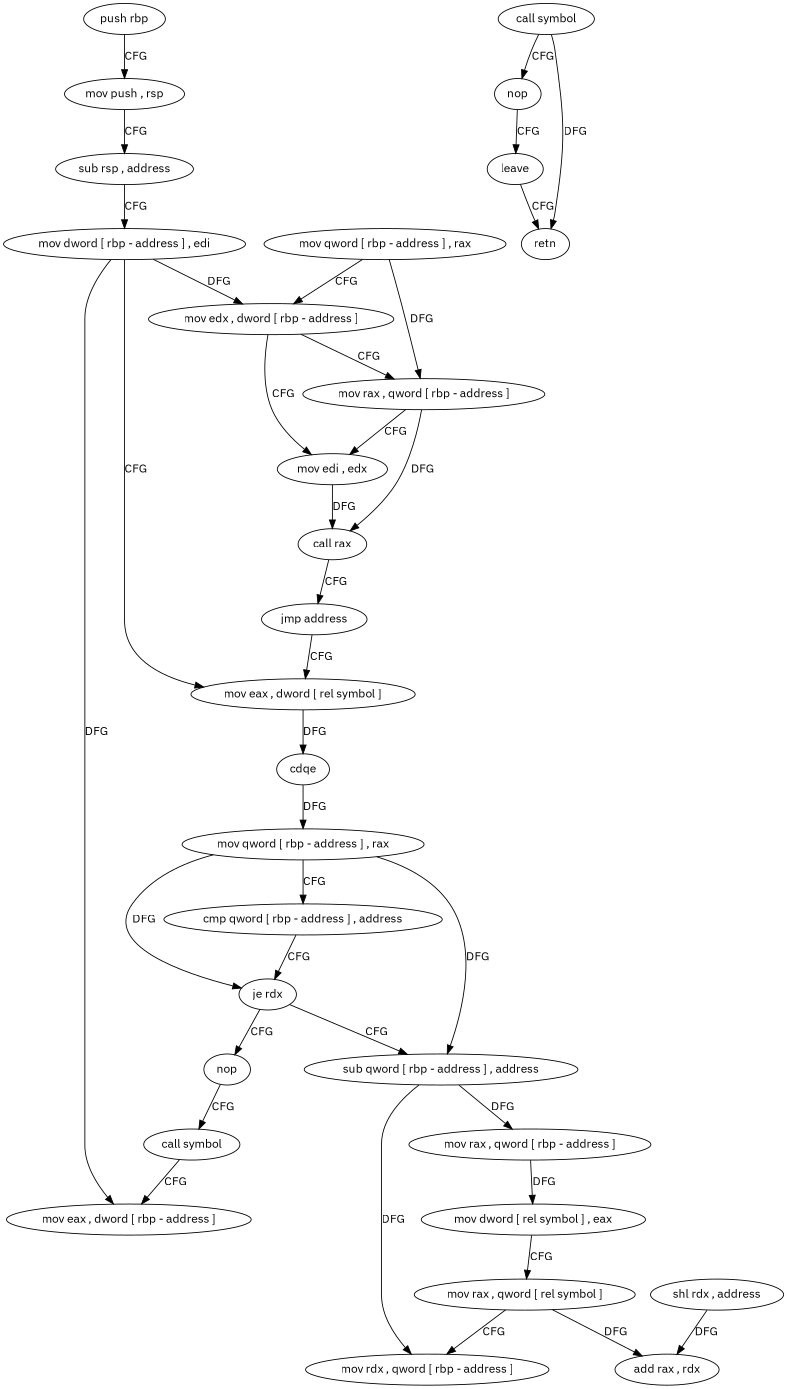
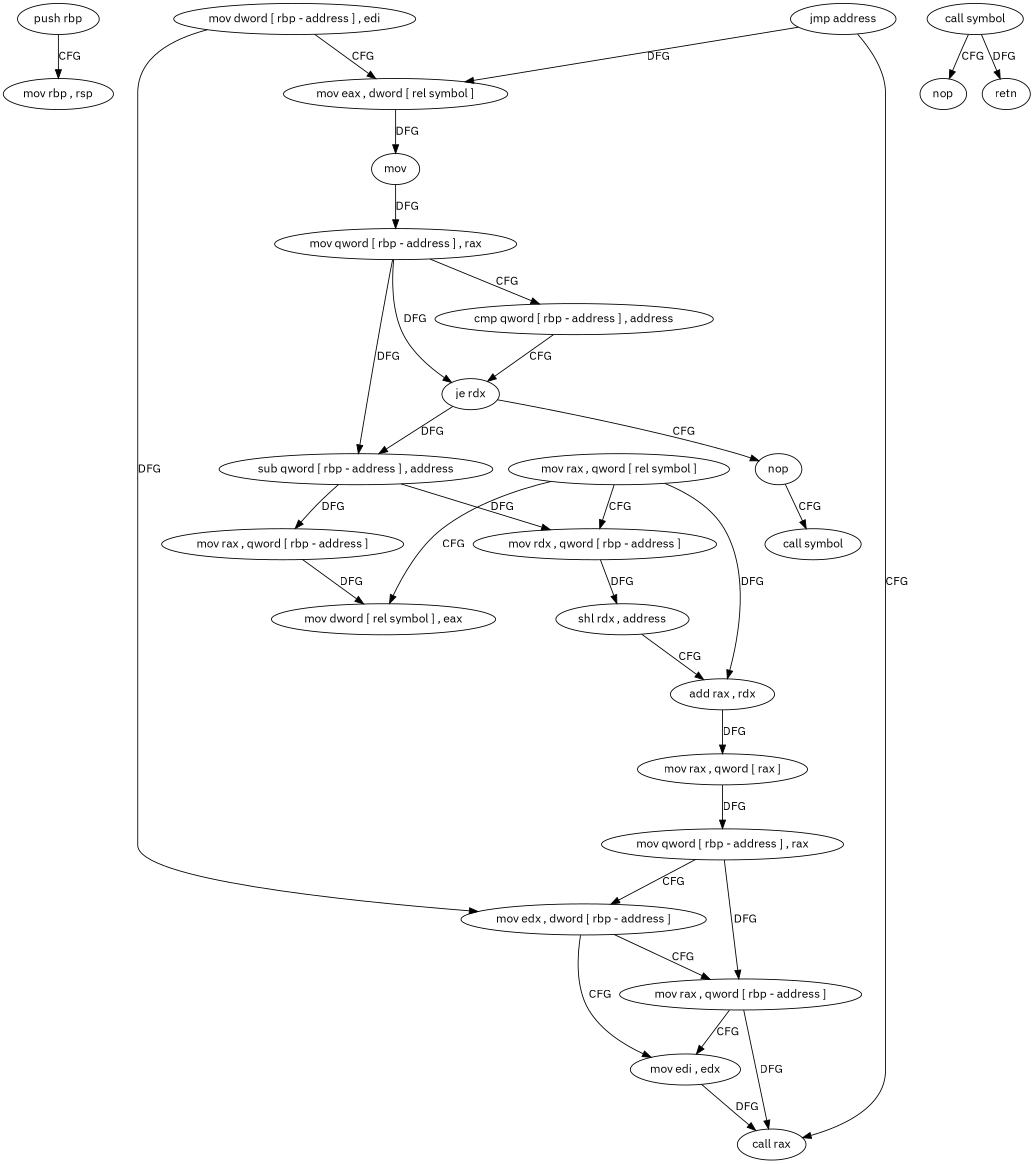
(125, 94) -> (58, 94)
(125, 169) -> none
(515, 169) -> none
(324, 577) -> (886, 601)
none -> (607, 578)
(322, 657) -> (659, 56)
(303, 769) -> (396, 169)
none -> (723, 769)
(377, 1032) -> (433, 432)
(129, 1220) -> none
(530, 1253) -> (457, 519)
(707, 1332) -> (690, 657)
